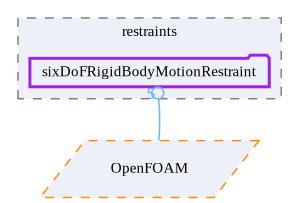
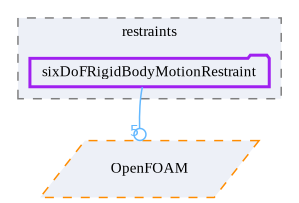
(160, 120) -> (140, 109)
